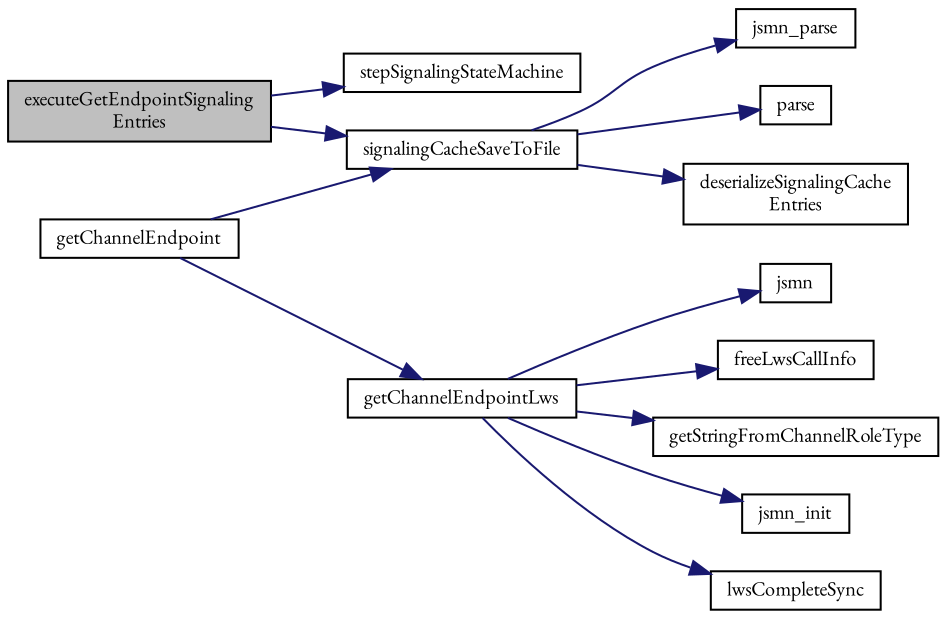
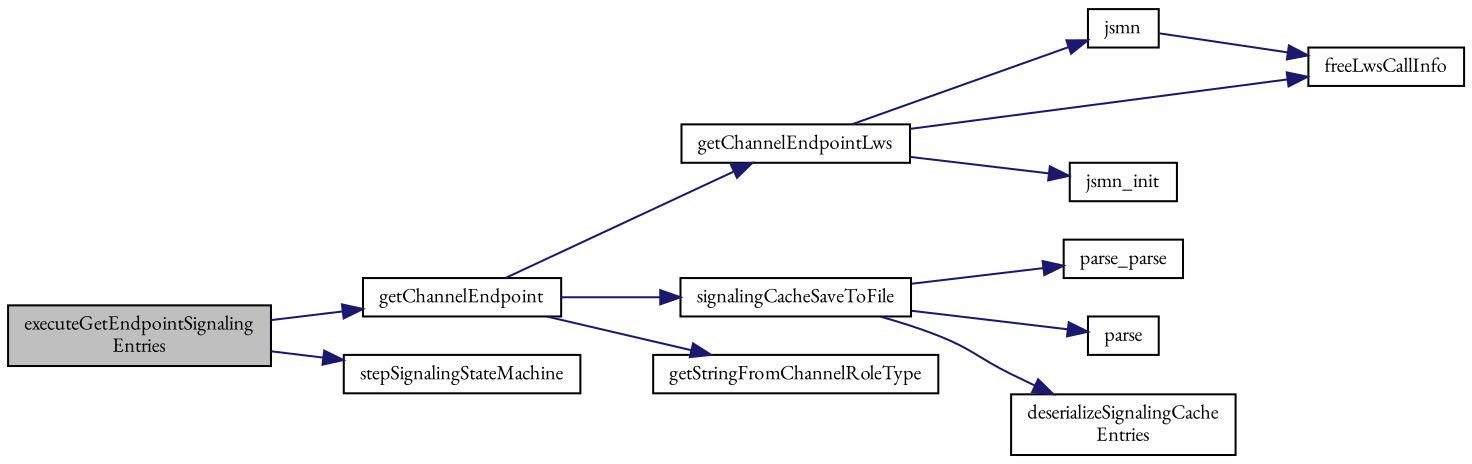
(796, 28) -> (1123, 259)
none -> (1223, 43)
(298, 130) -> (307, 316)
(605, 415) -> (619, 333)
(796, 590) -> none
